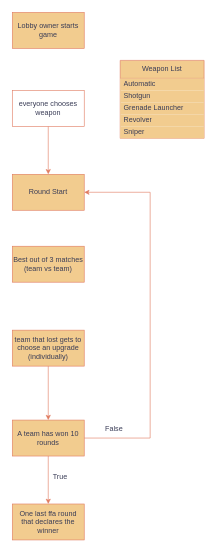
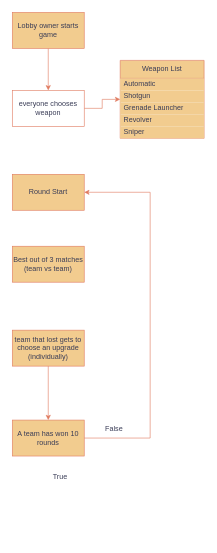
none -> (48, 84)
(48, 168) -> (102, 106)
(48, 498) -> none
(48, 522) -> none
